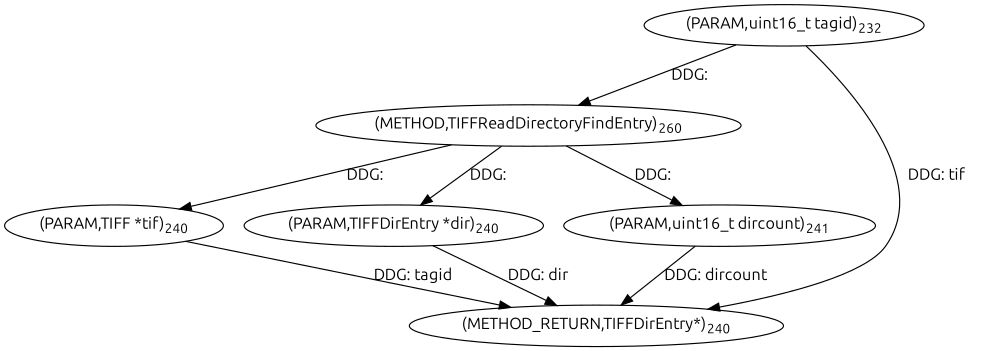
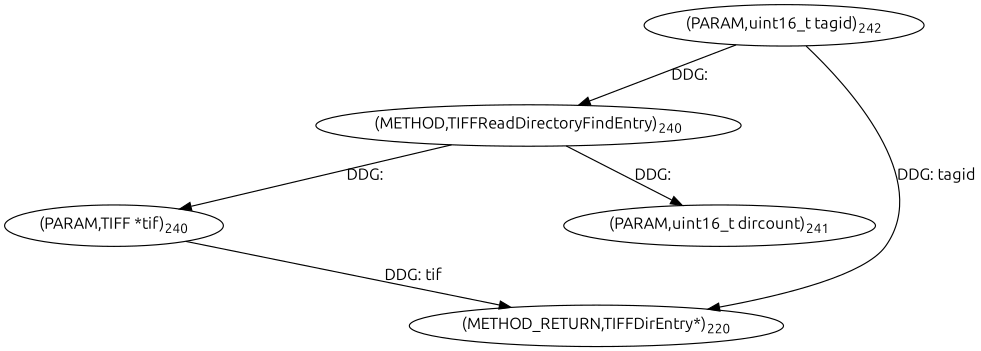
(870, 24) -> (870, 24)
(671, 124) -> (671, 124)
(937, 176) -> (937, 176)
(394, 226) -> none
(663, 272) -> none
(413, 276) -> (413, 276)
(719, 324) -> (719, 324)
